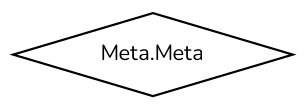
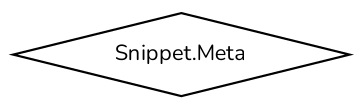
(153, 55) -> (181, 55)
